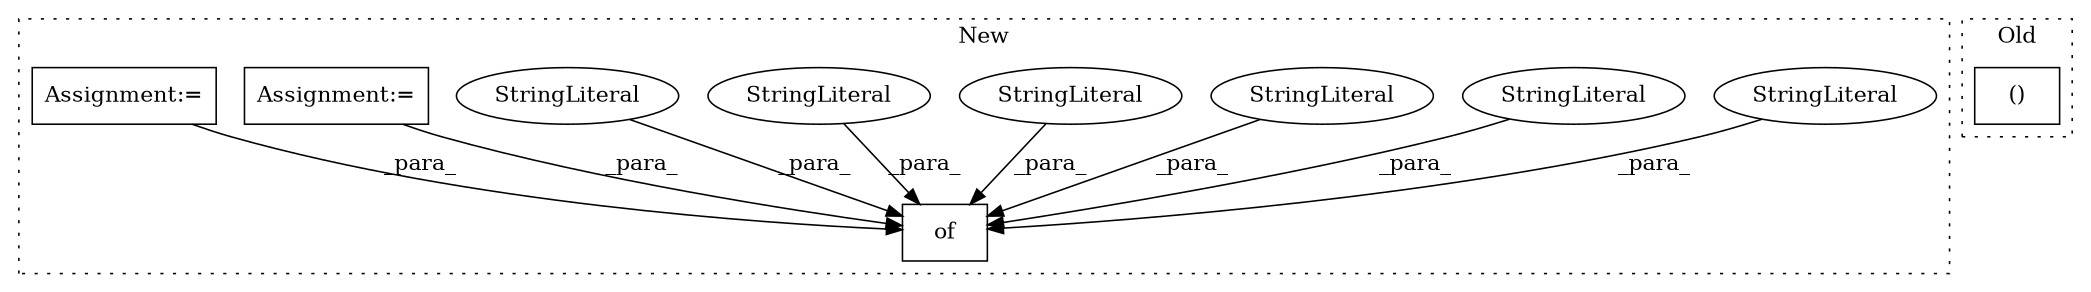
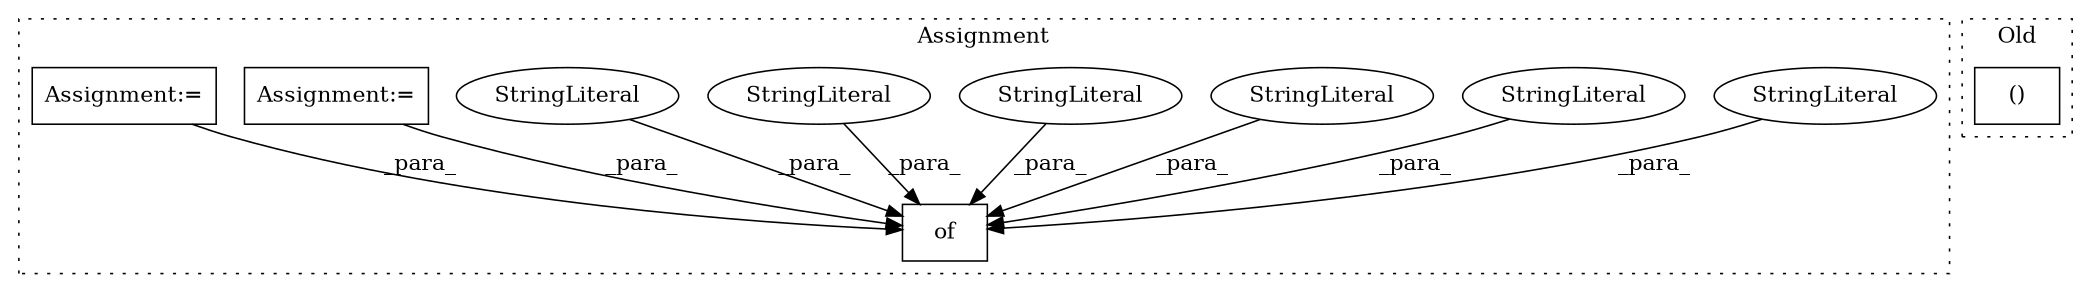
(984, 37) -> (984, 37)
